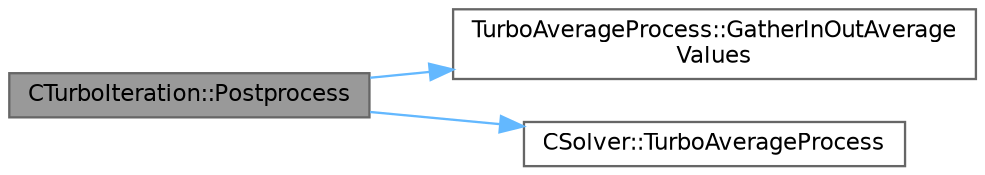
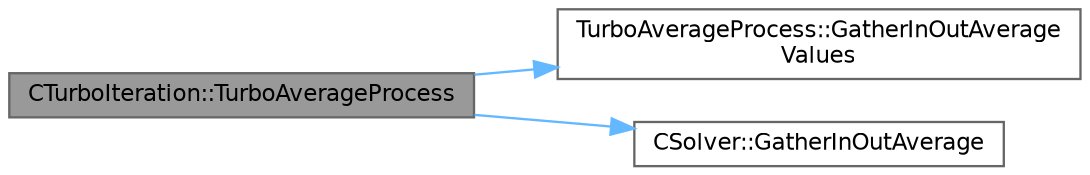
(189, 95) -> (242, 95)
(715, 144) -> (819, 144)
